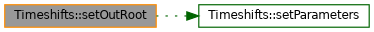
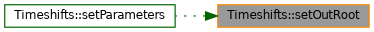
(172, 16) -> (190, 16)
